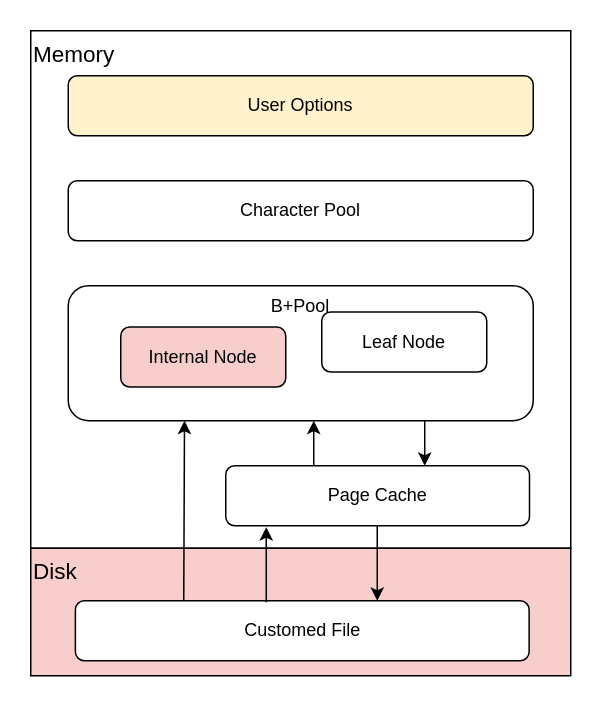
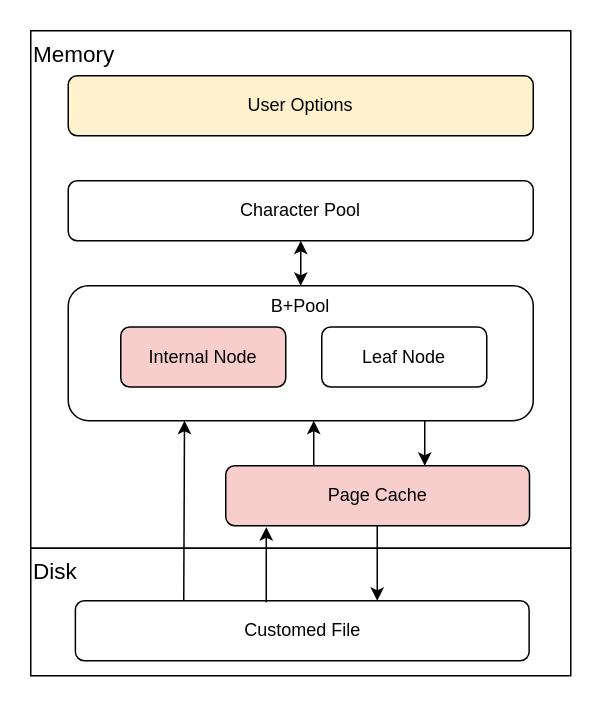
none -> (301, 264)
(404, 342) -> (404, 357)
(378, 496) -> (378, 496)
(52, 570) -> (52, 570)
